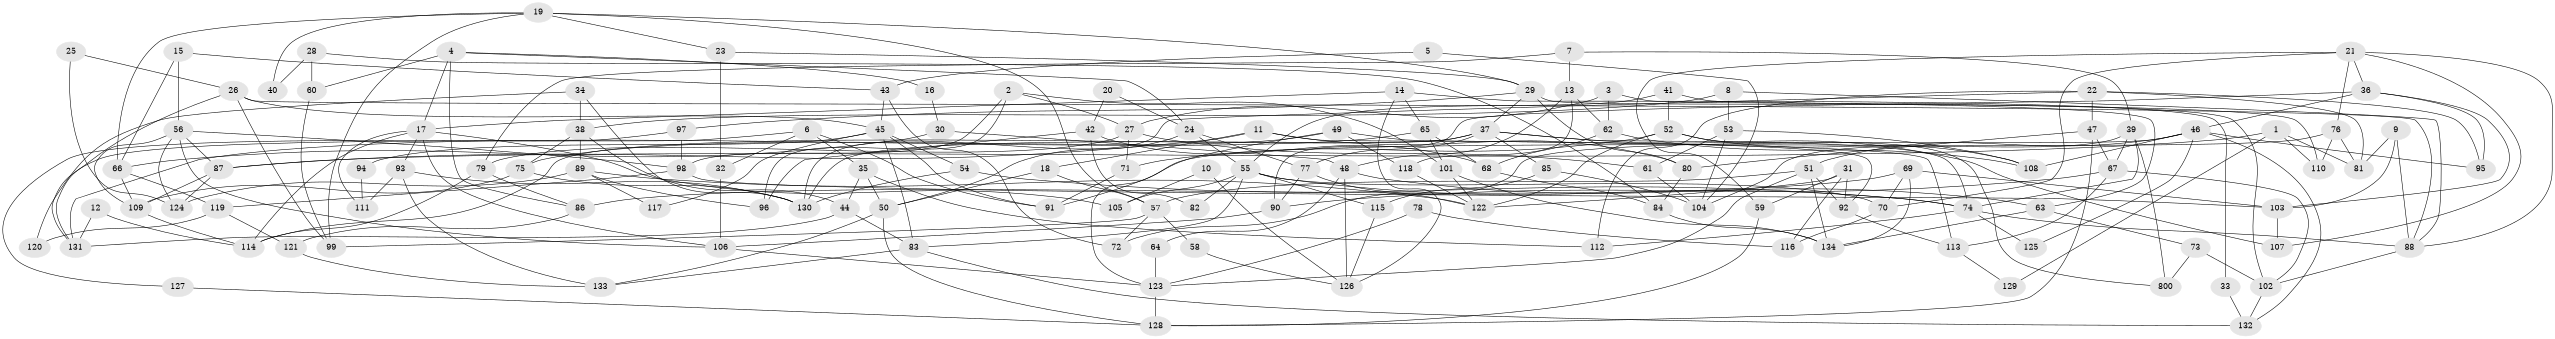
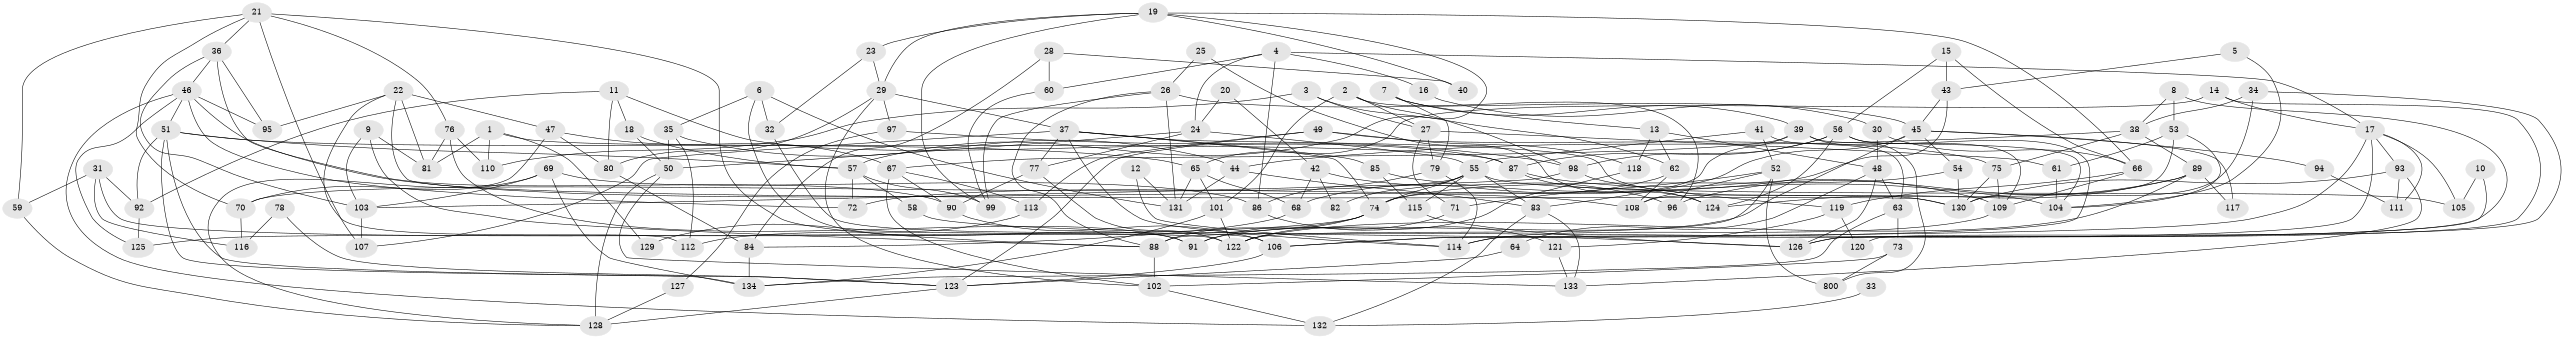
(1895, 102) -> none
none -> (556, 145)
(1897, 230) -> (139, 227)
